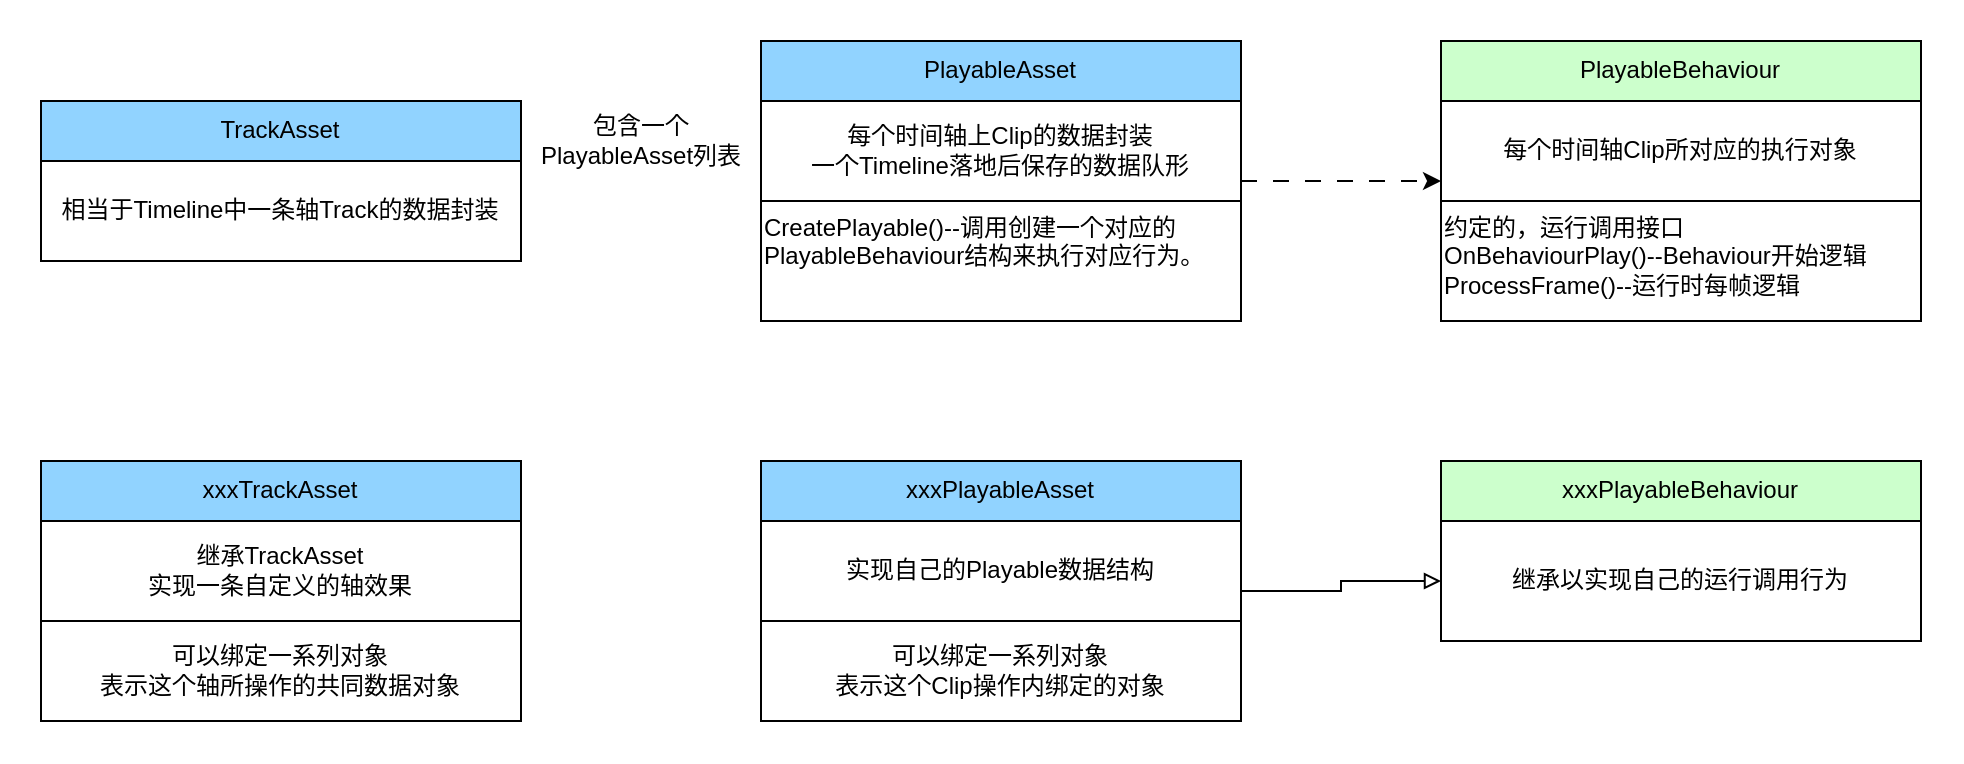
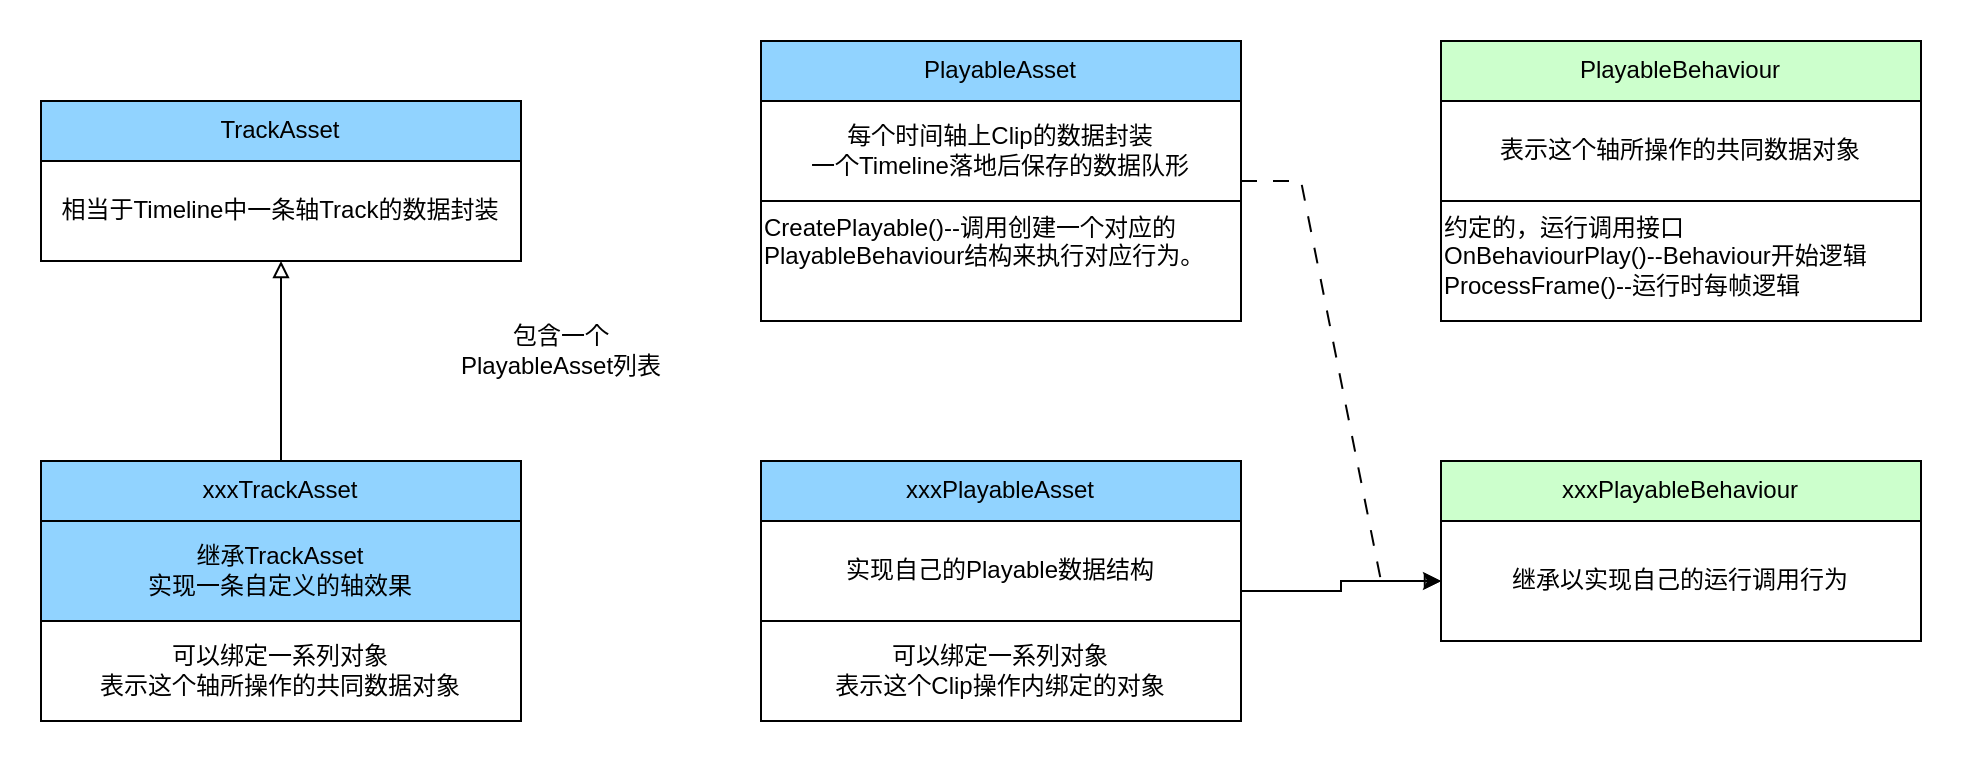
(641, 141) -> (561, 351)
(1681, 151) -> (1681, 151)
(1413, 181) -> (1328, 318)
none -> (281, 370)
(281, 571) -> (281, 571)
